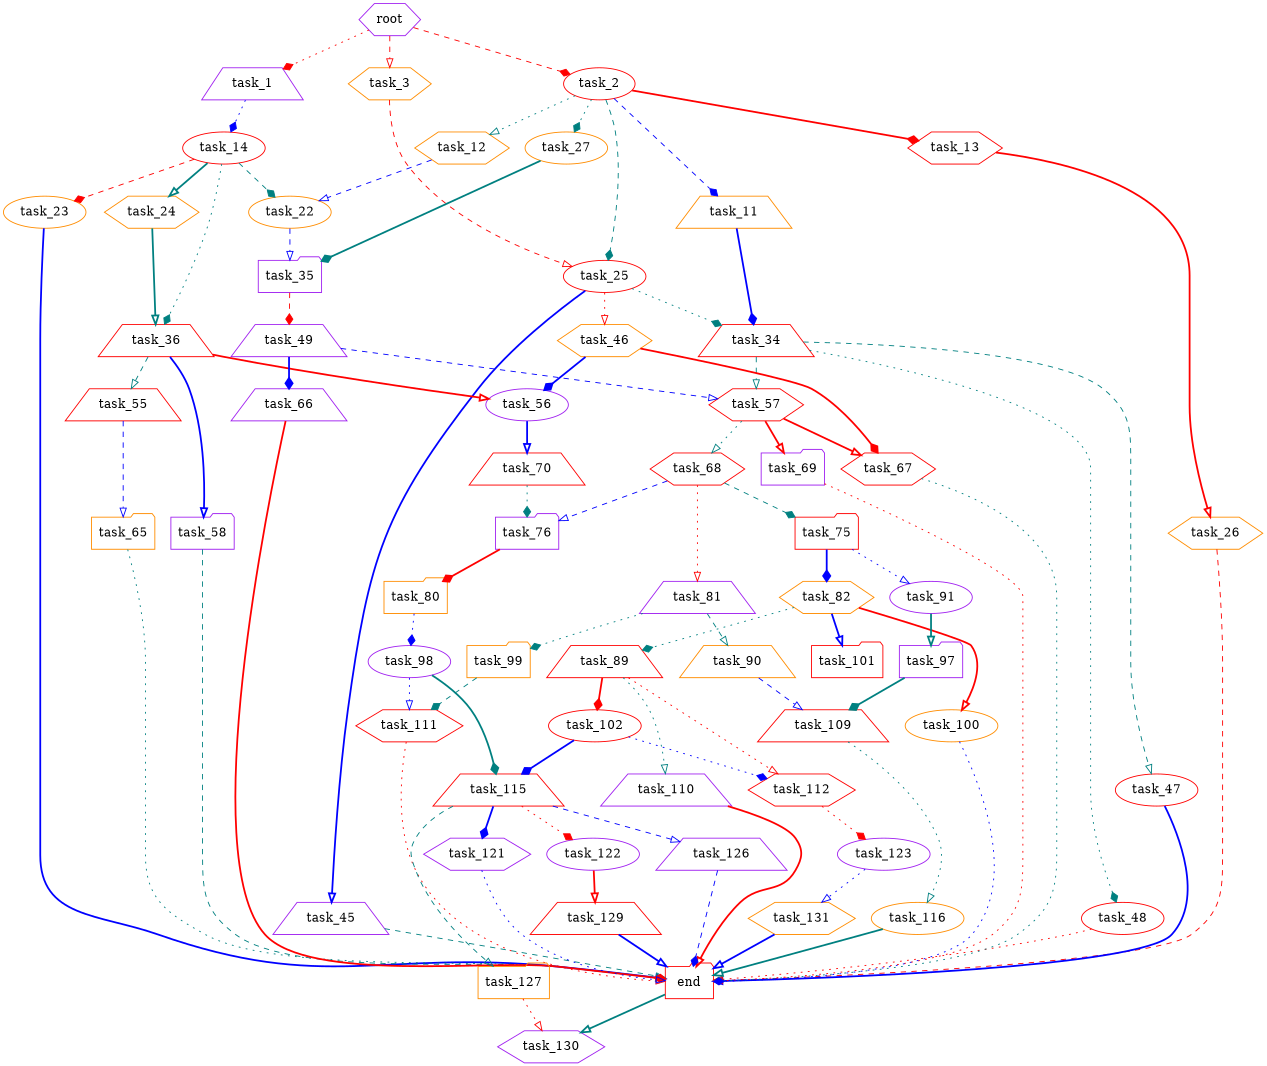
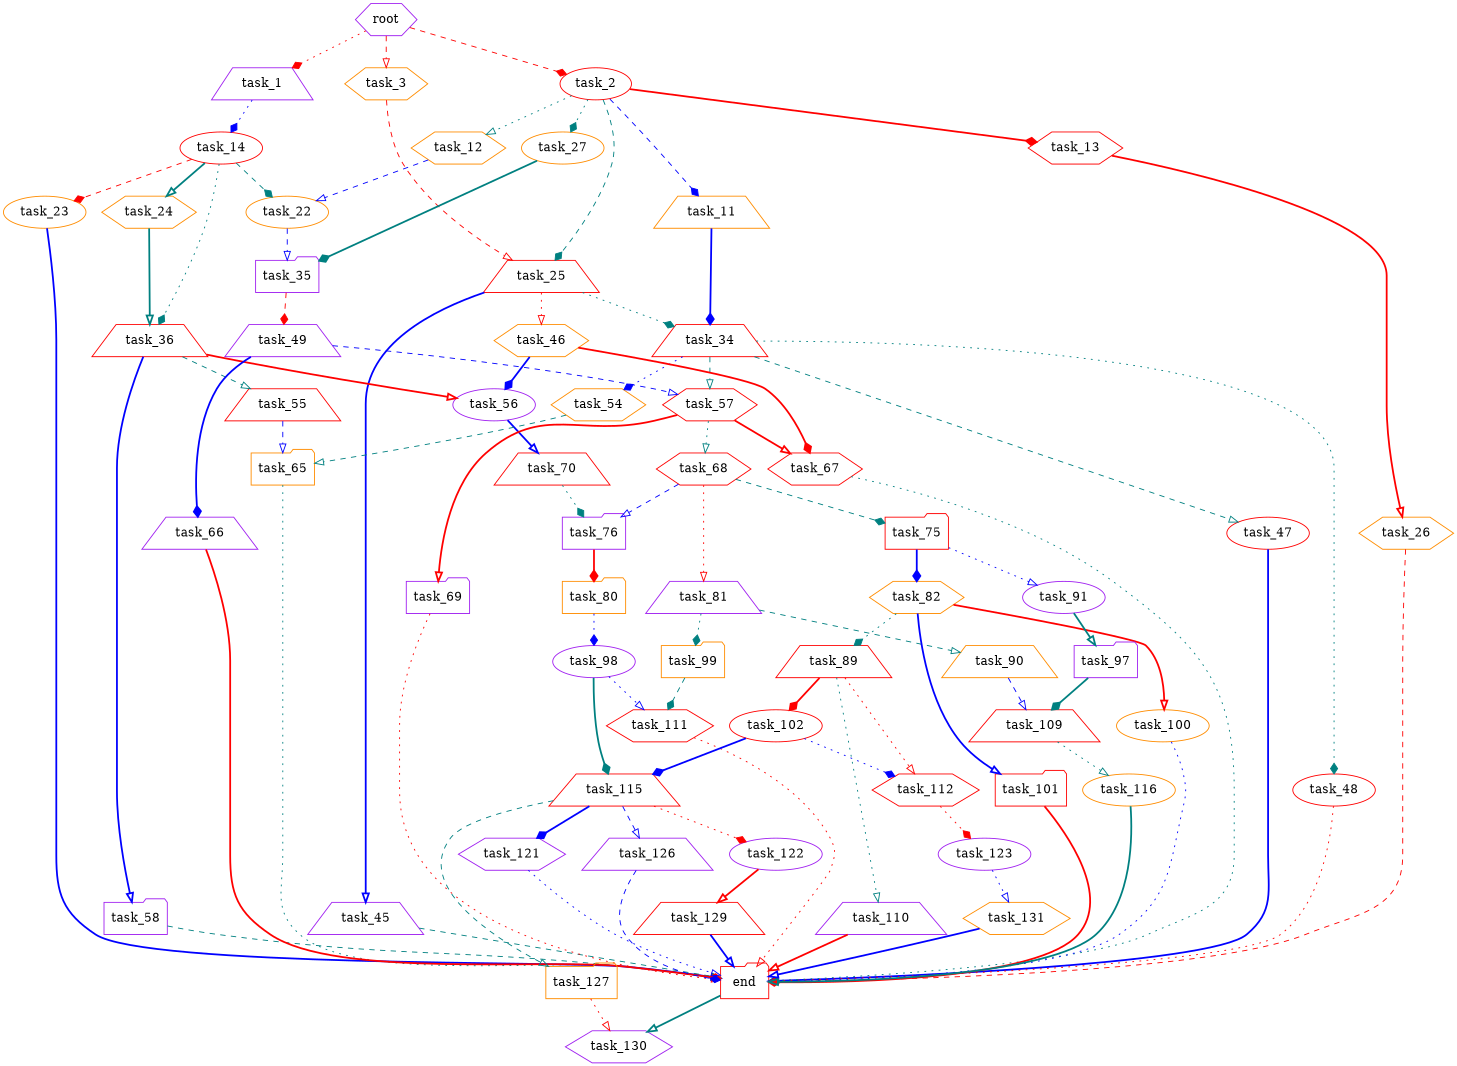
(605, 276) -> (541, 276)
none -> (598, 405)
none -> (1067, 943)
